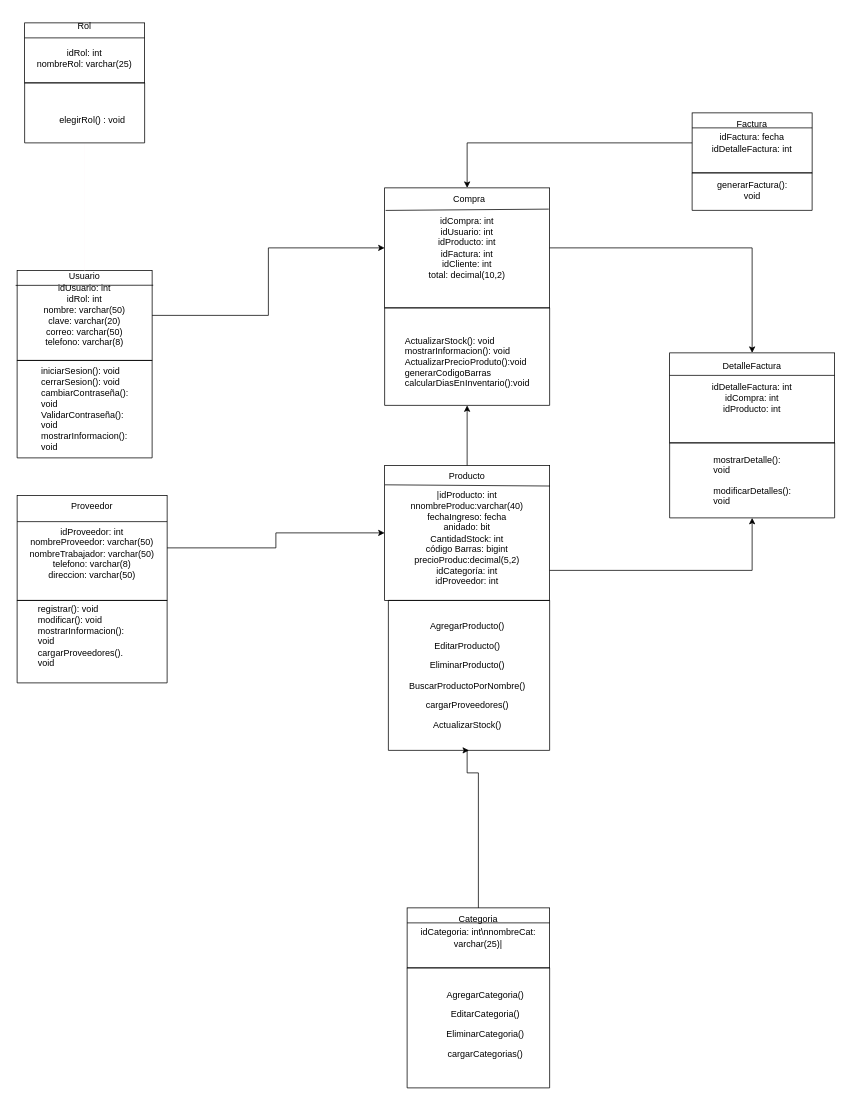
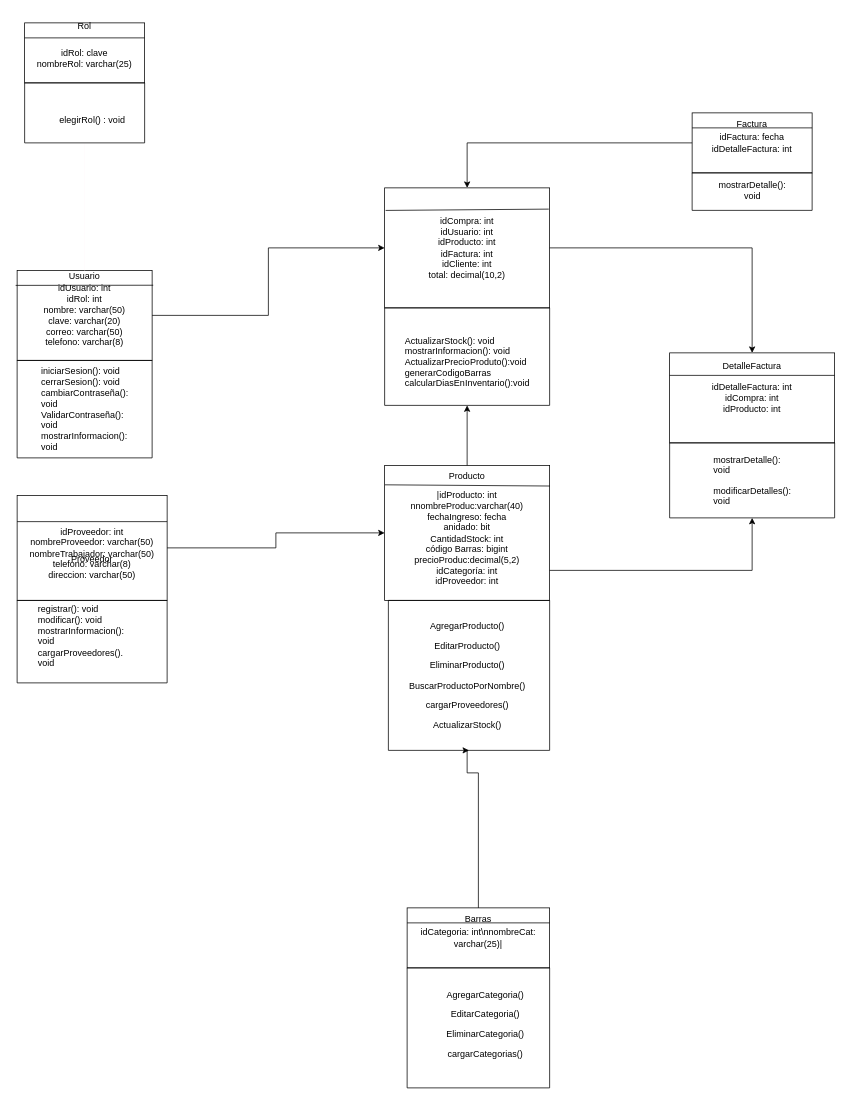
(84, 53) -> (84, 53)
(752, 190) -> (752, 190)
(469, 199) -> none
(92, 507) -> (92, 559)
(478, 919) -> (478, 919)
